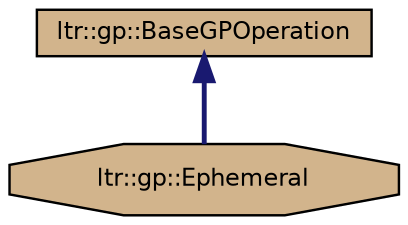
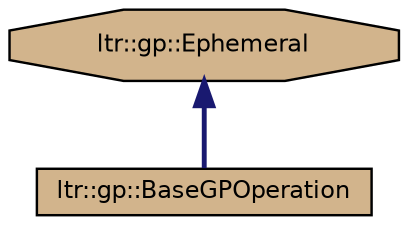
(204, 112) -> (204, 137)
